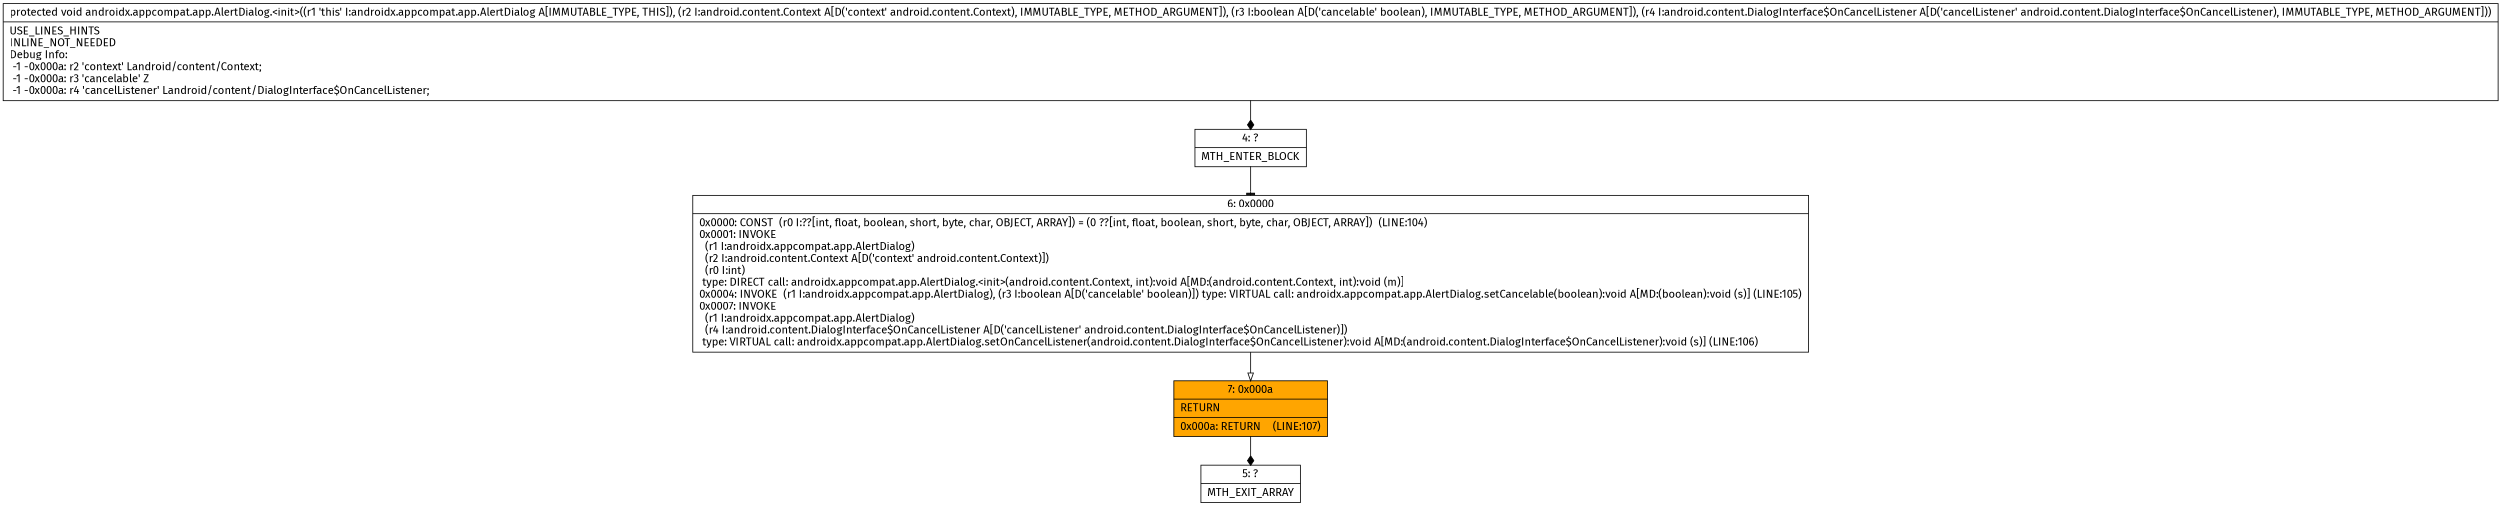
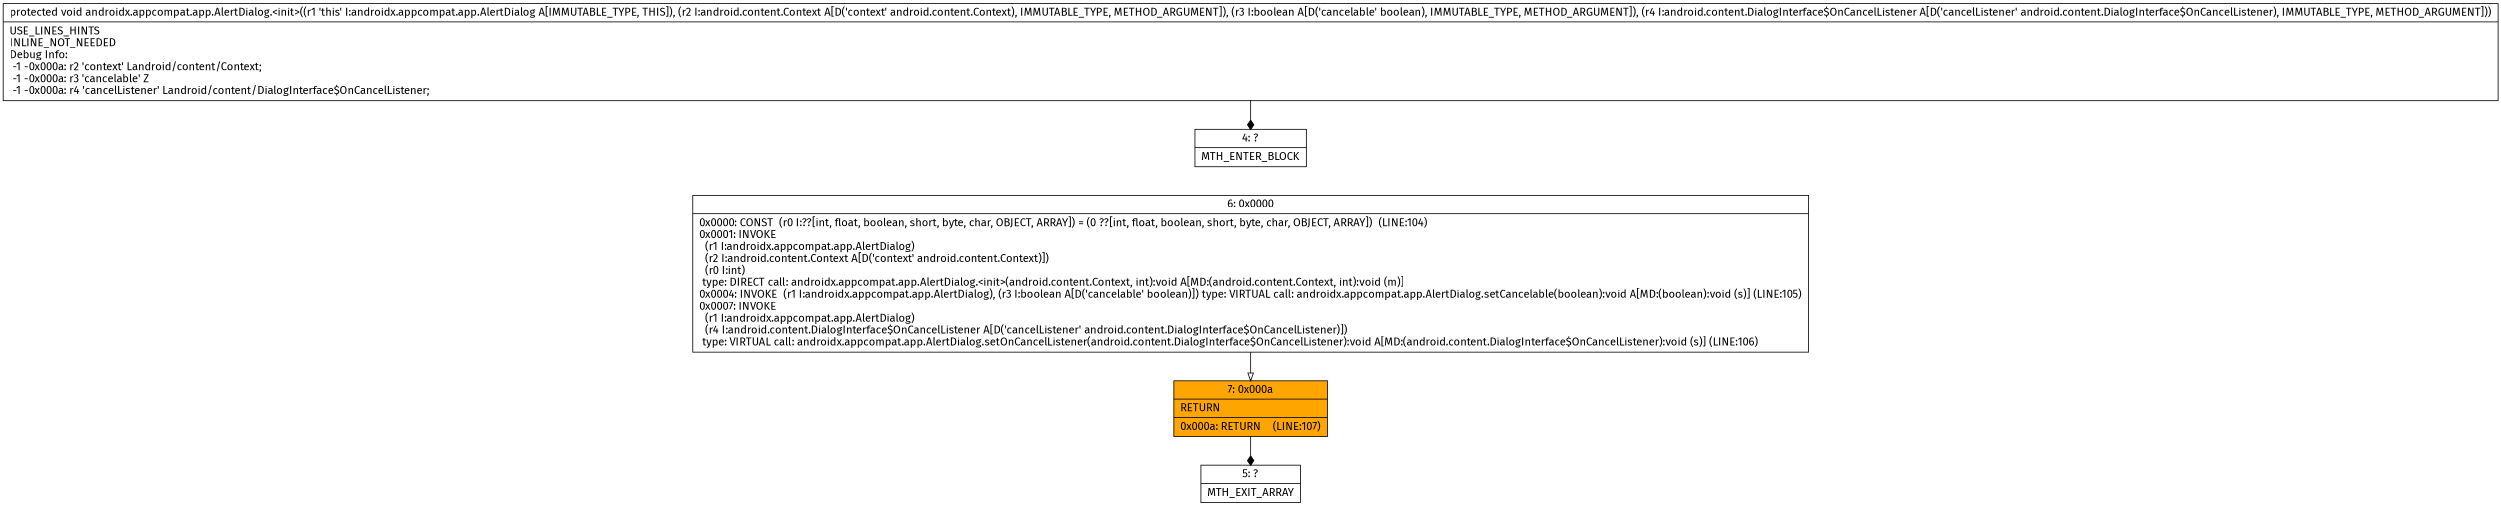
(1251, 179) -> none
